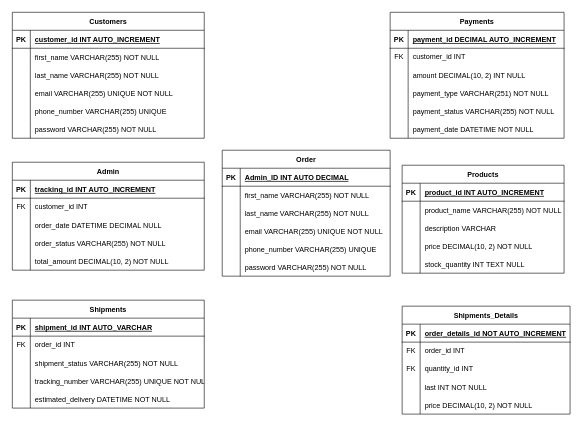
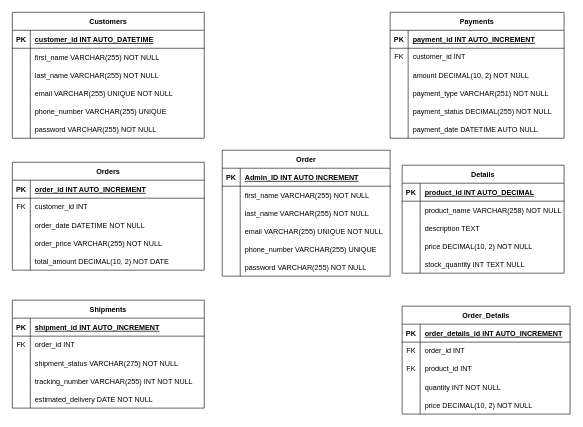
(92, 40) -> (90, 40)
(477, 40) -> (468, 40)
(469, 76) -> (469, 76)
(483, 112) -> (483, 112)
(470, 130) -> (472, 130)
(108, 172) -> (108, 172)
(483, 175) -> (483, 175)
(291, 178) -> (295, 178)
(92, 190) -> (86, 190)
(480, 193) -> (476, 193)
(491, 211) -> (491, 211)
(97, 226) -> (88, 226)
(460, 229) -> (454, 229)
(101, 244) -> (98, 244)
(102, 262) -> (102, 262)
(486, 316) -> (486, 316)
(88, 328) -> (92, 328)
(491, 334) -> (491, 334)
(106, 364) -> (106, 364)
(453, 369) -> (451, 369)
(119, 382) -> (113, 382)
(455, 388) -> (463, 388)
(102, 400) -> (94, 400)
